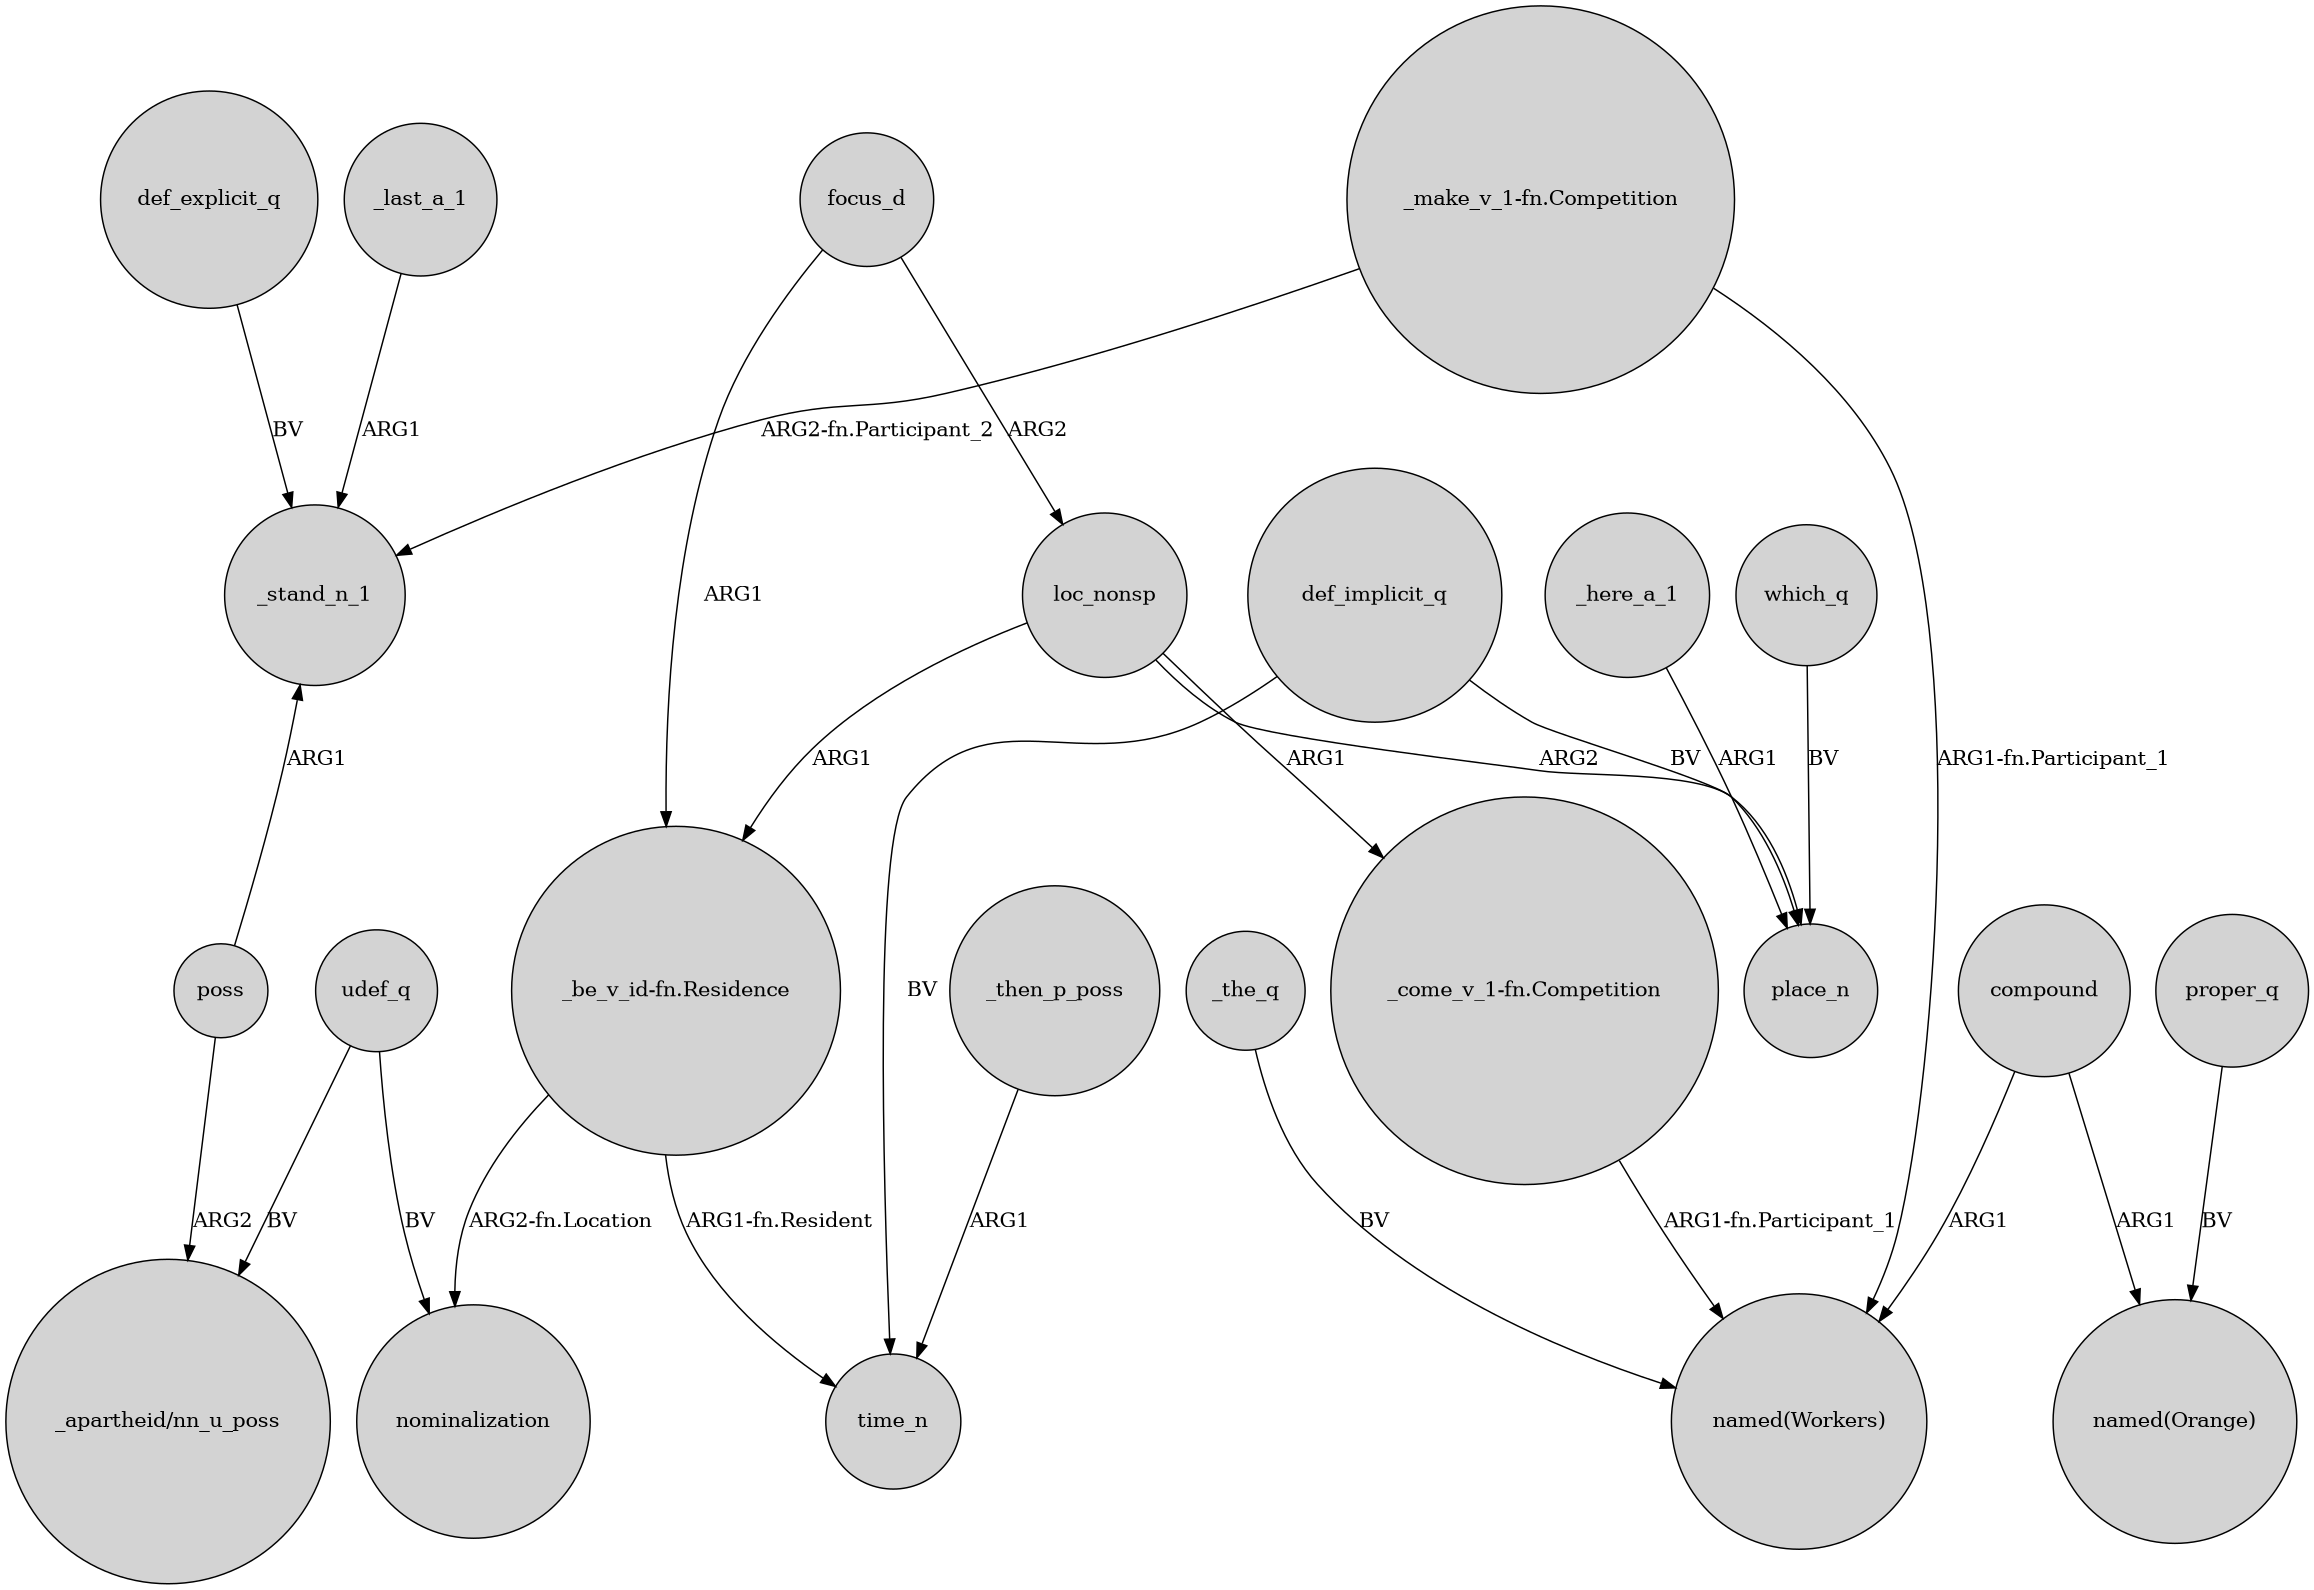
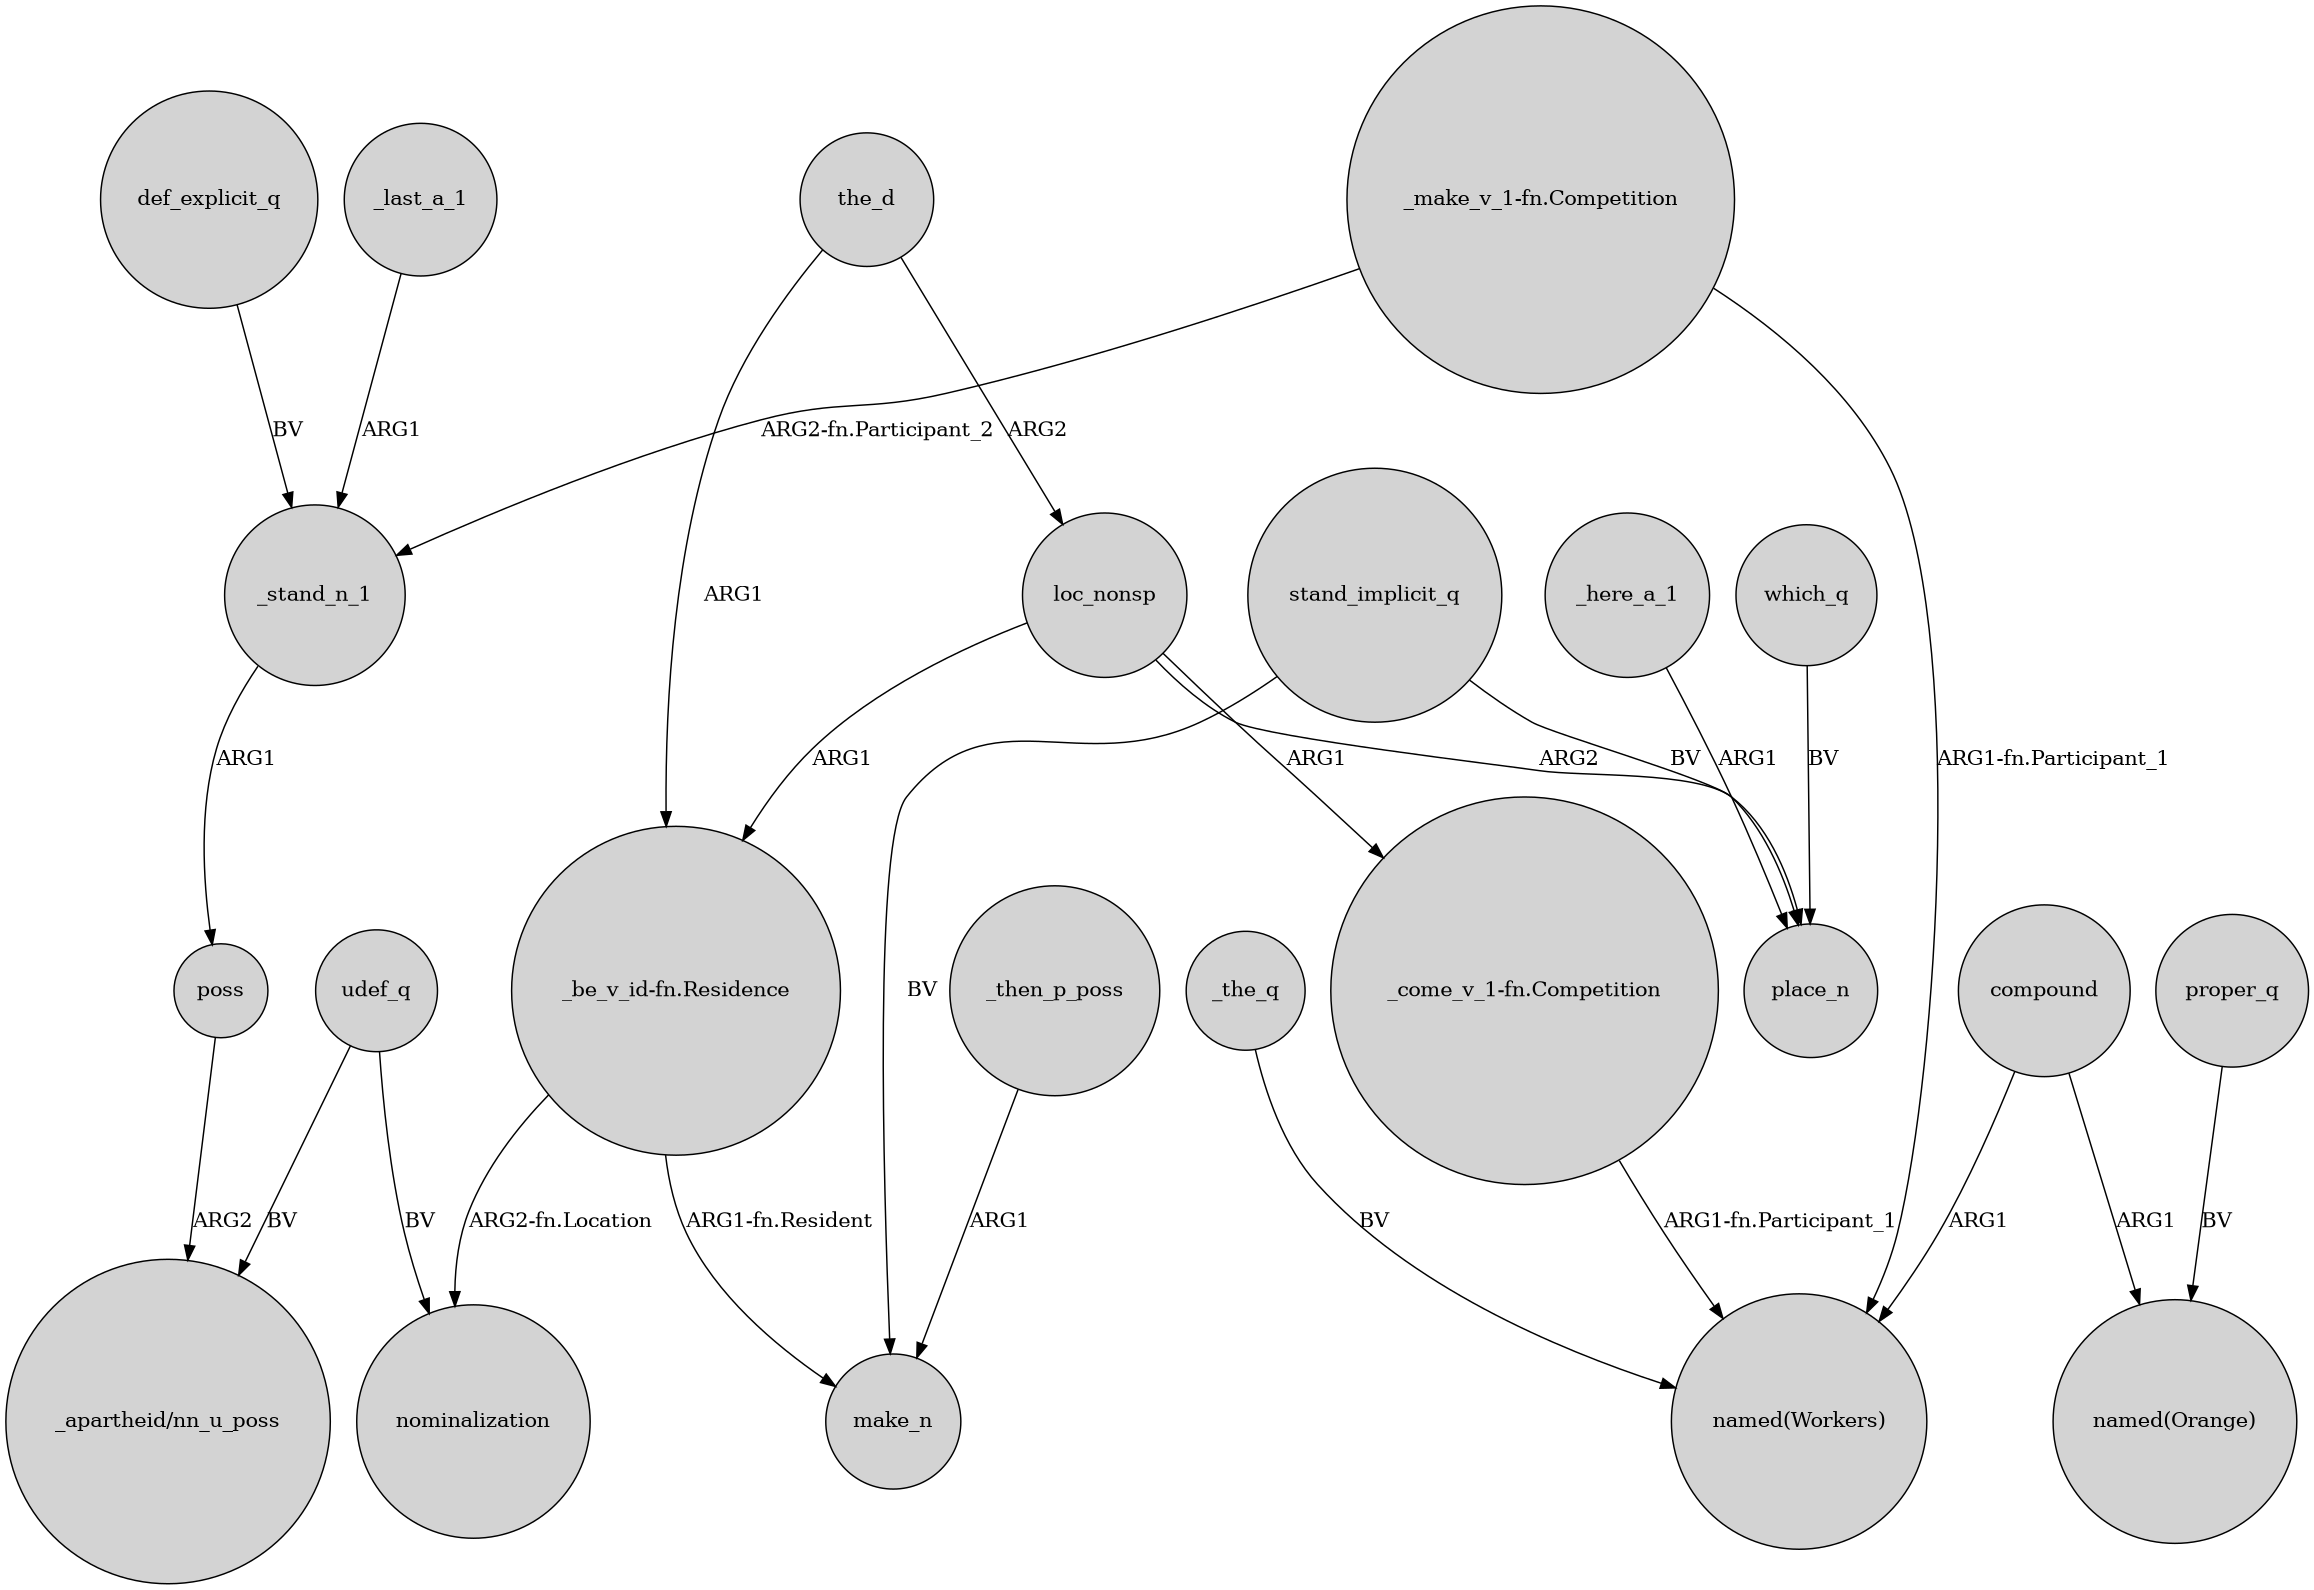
(867, 200) -> (867, 200)
(1375, 595) -> (1375, 595)
(269, 824) -> (208, 793)
(893, 1422) -> (893, 1422)
